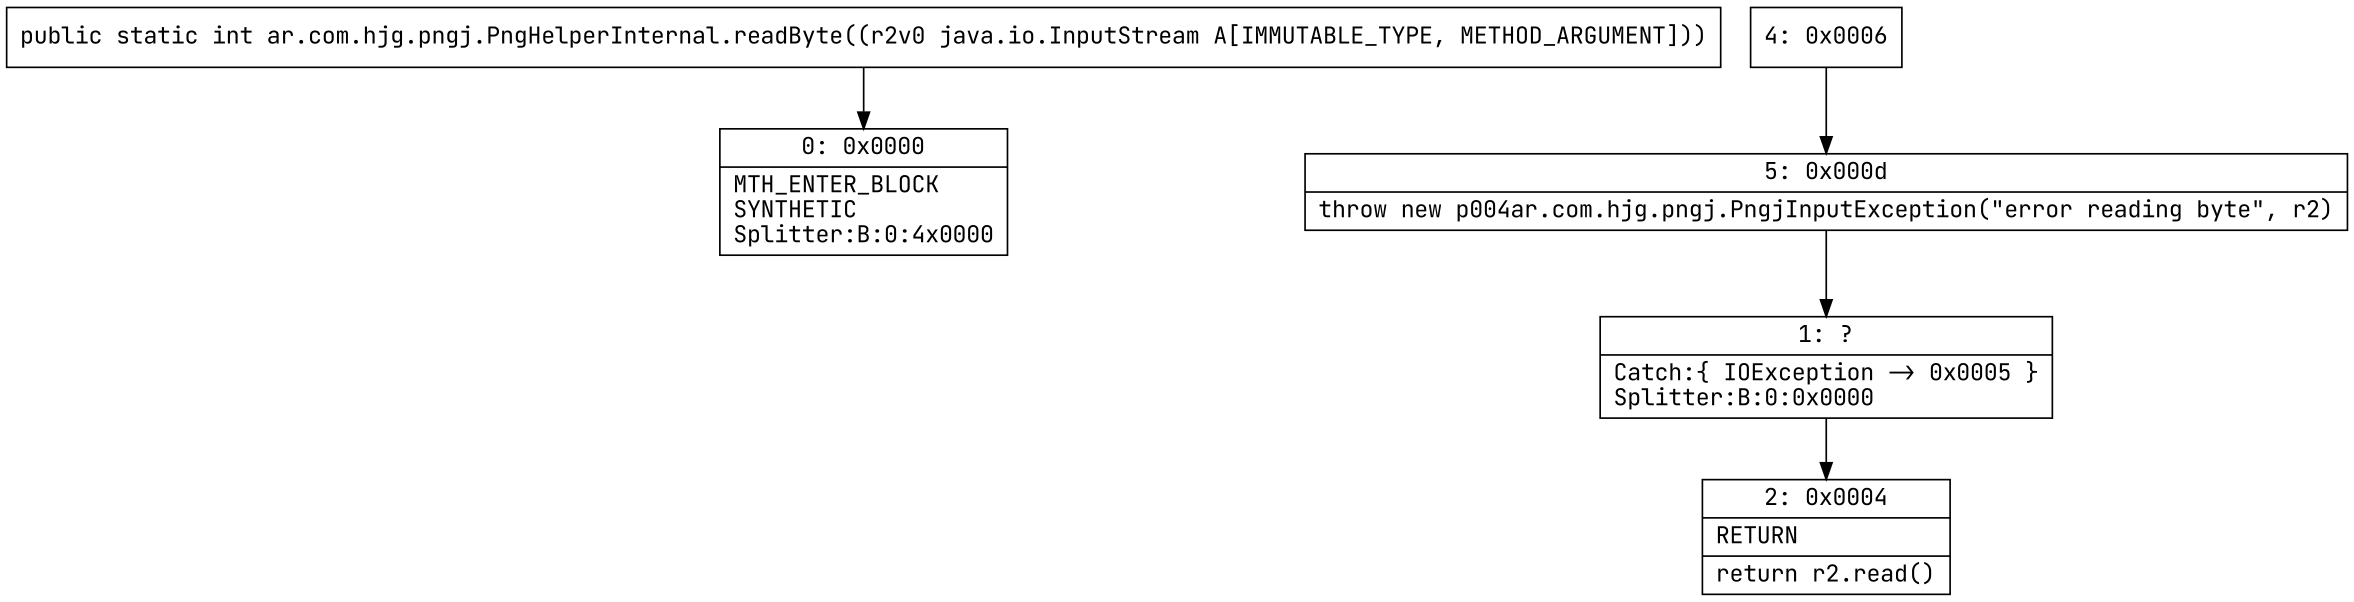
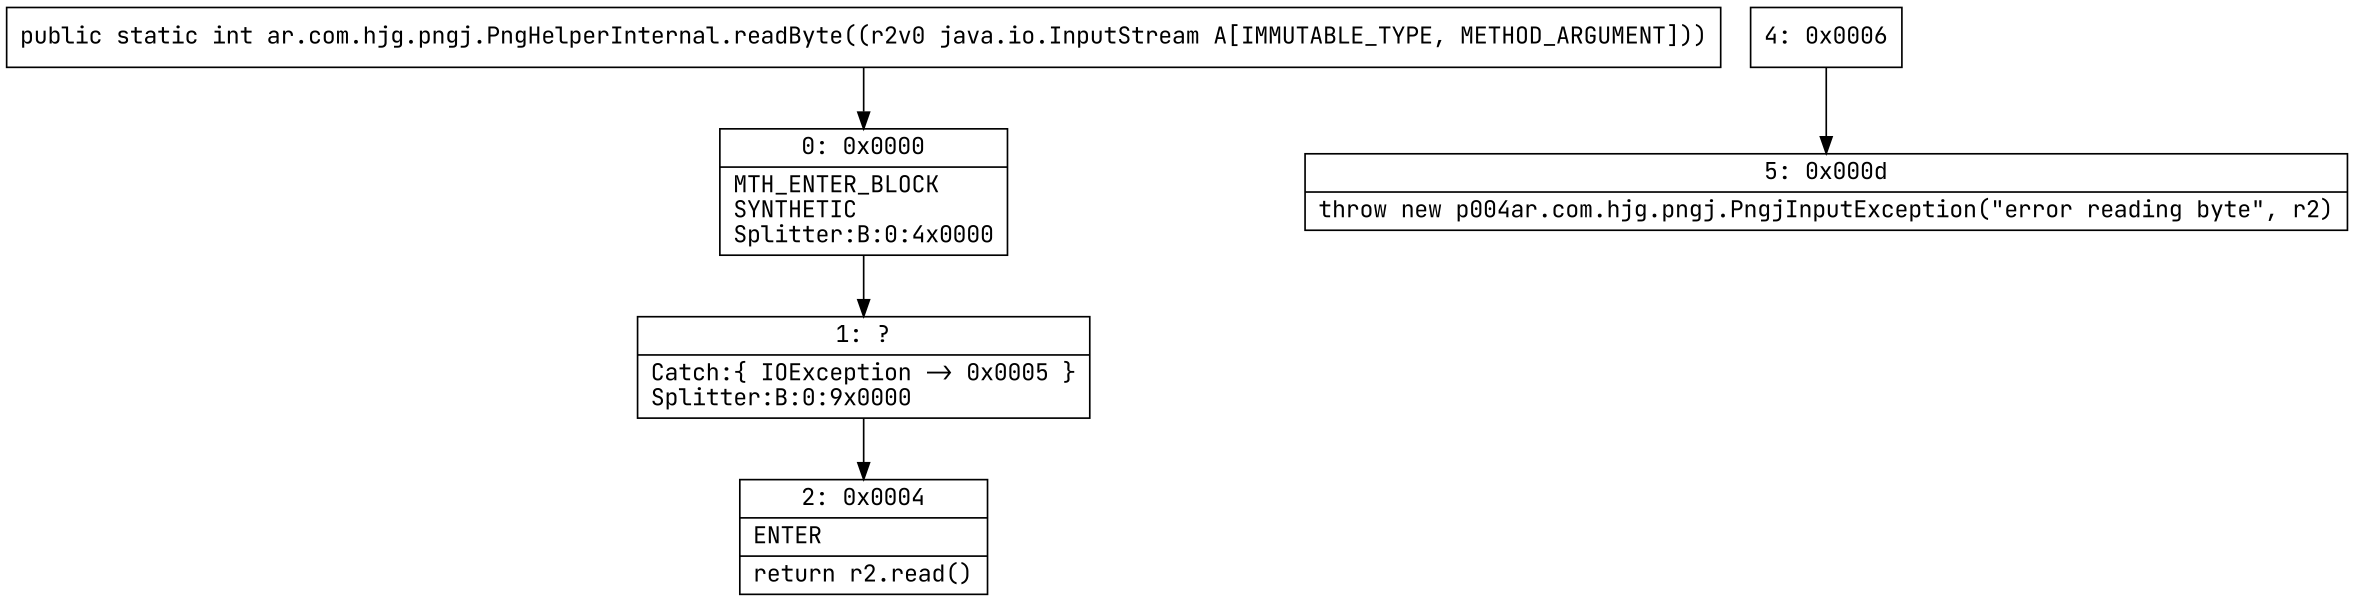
(1826, 265) -> (864, 278)
(1744, 398) -> (781, 398)
(1757, 536) -> (788, 536)
